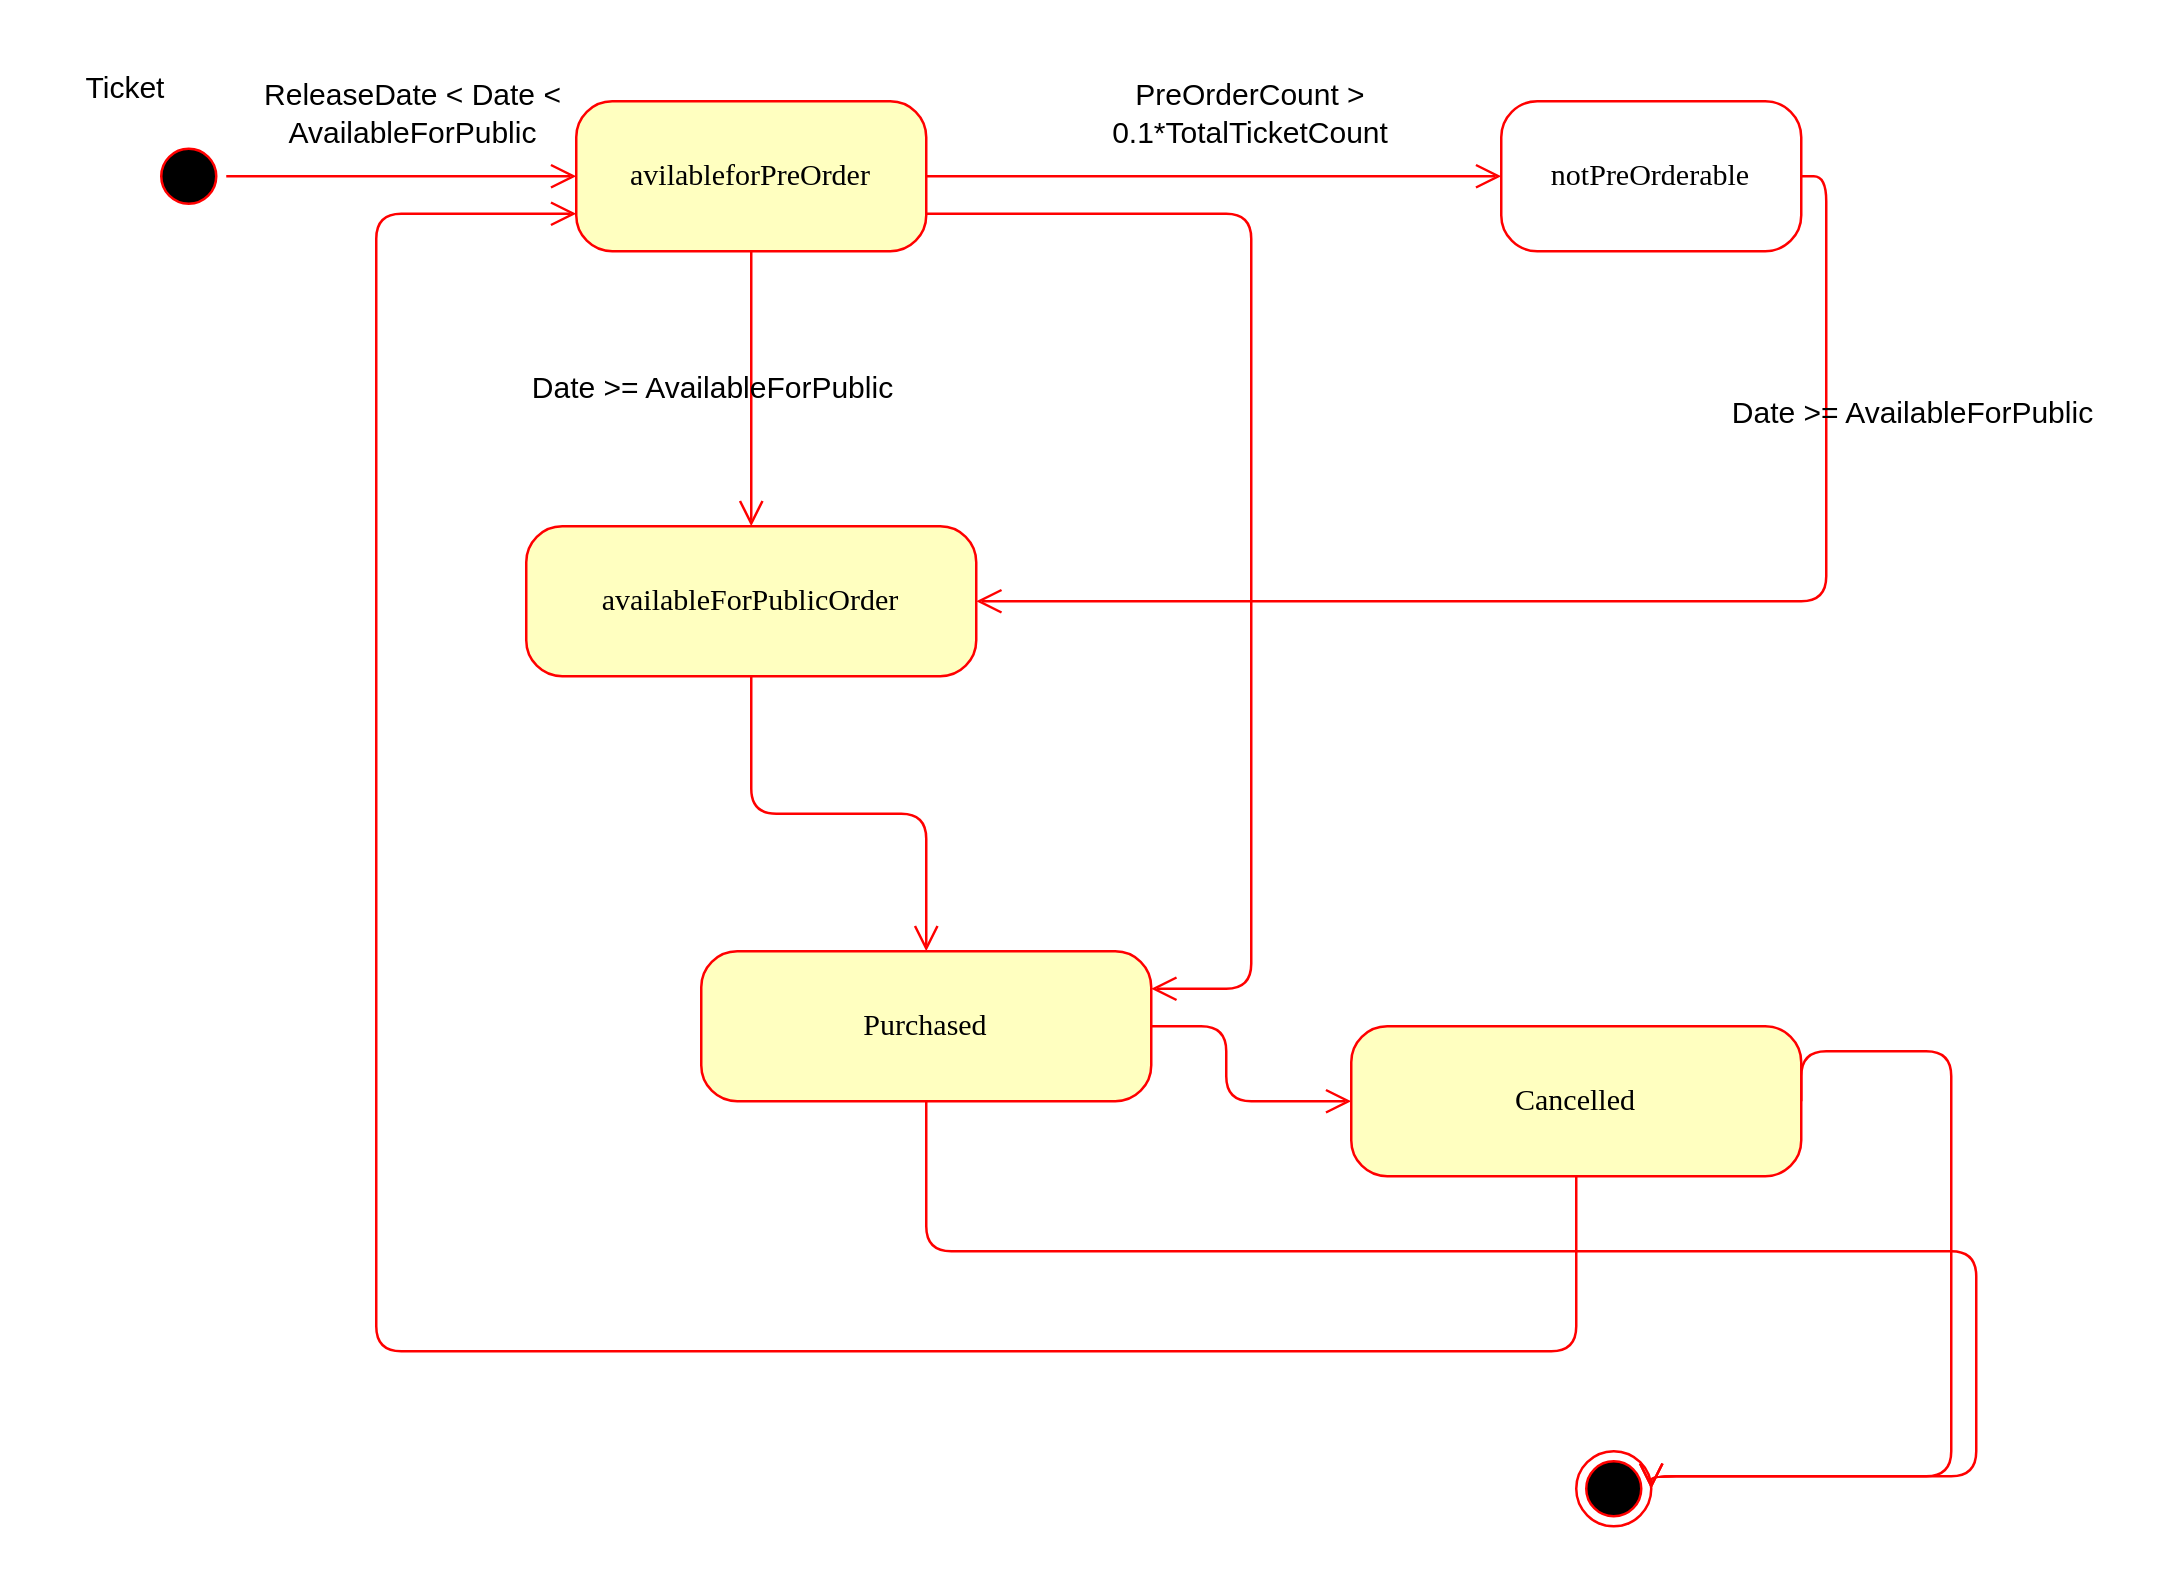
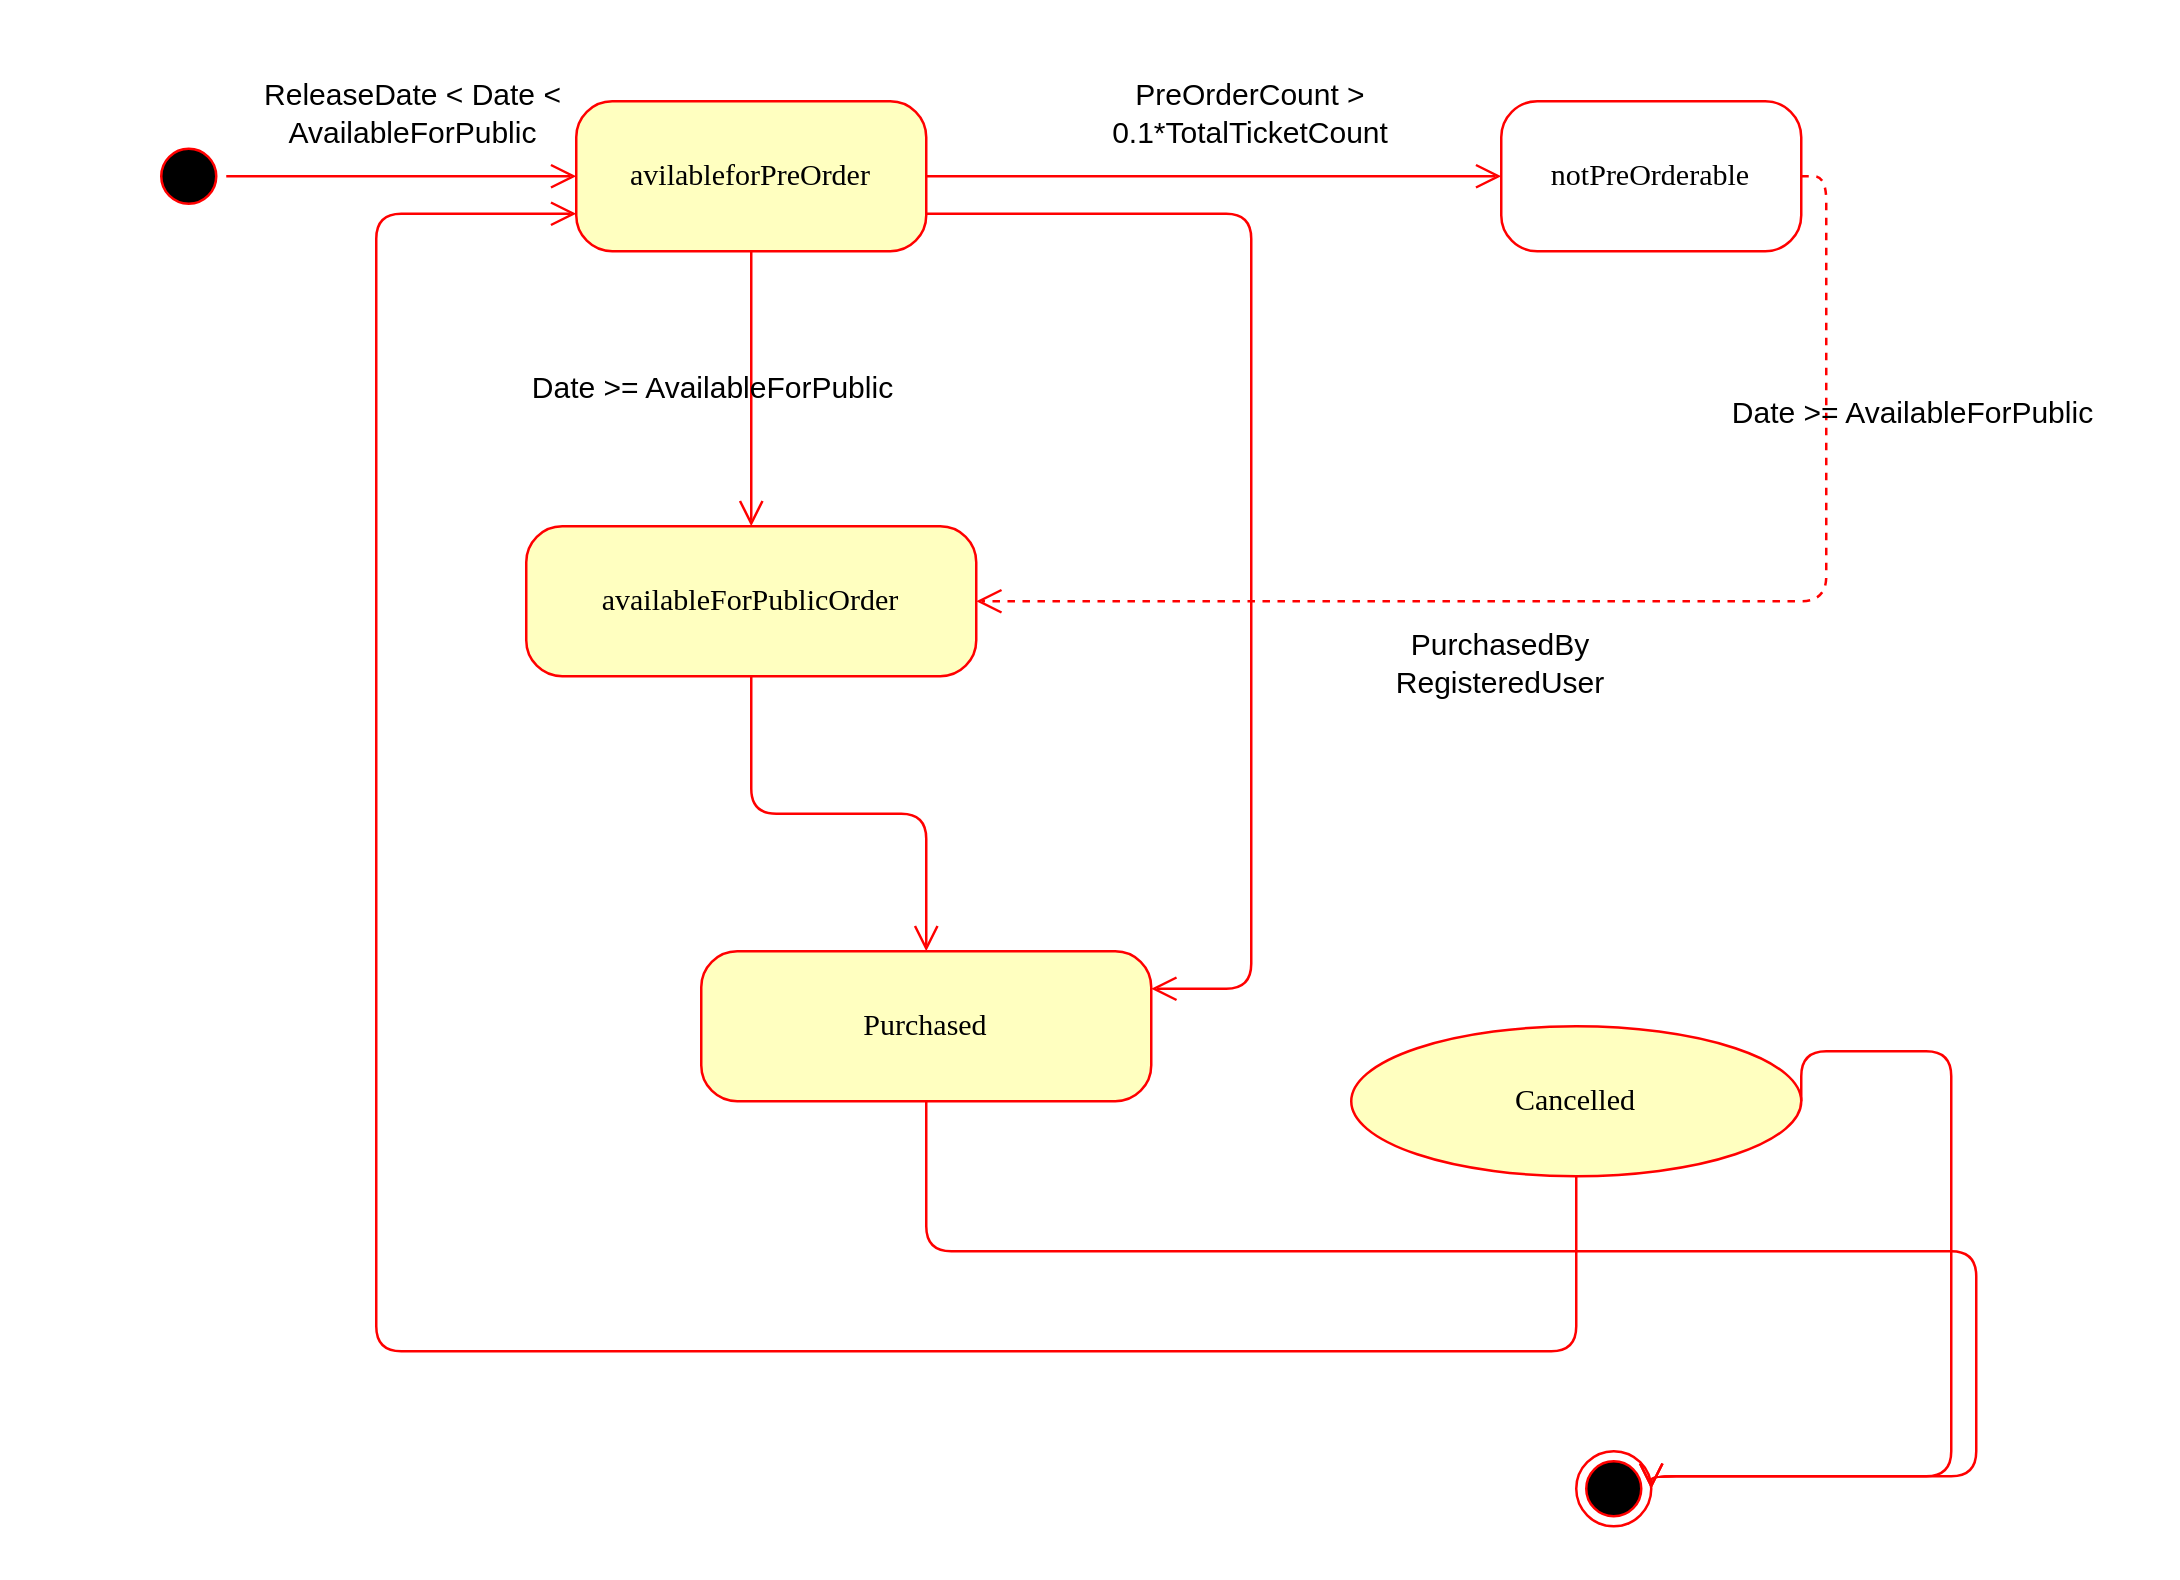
(126, 89) -> none
(1749, 601) -> (1749, 601)
none -> (1501, 664)
(1228, 1087) -> none
(1576, 1101) -> (1576, 1101)
